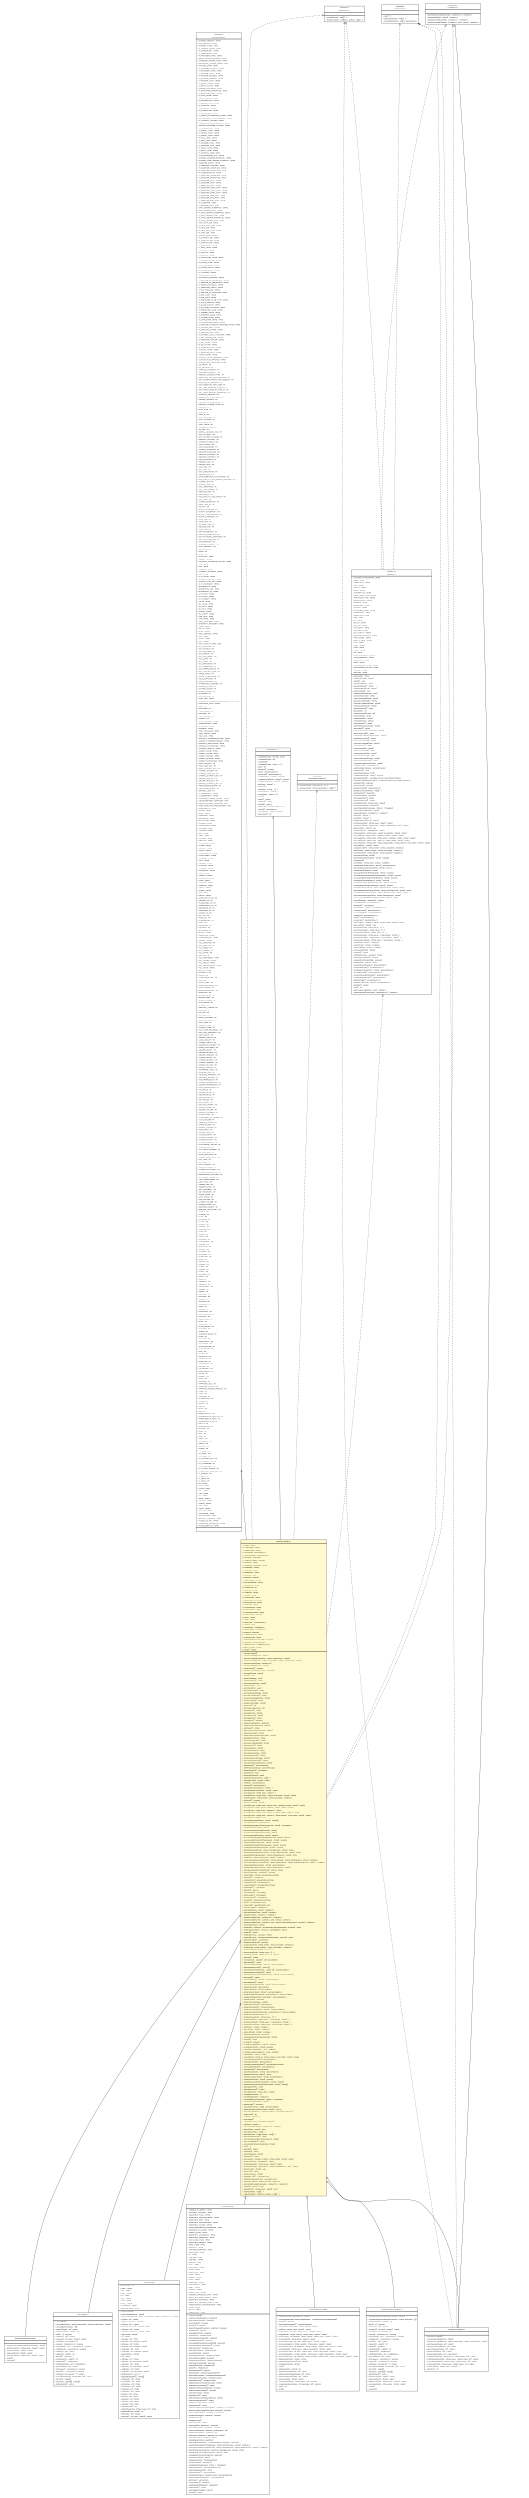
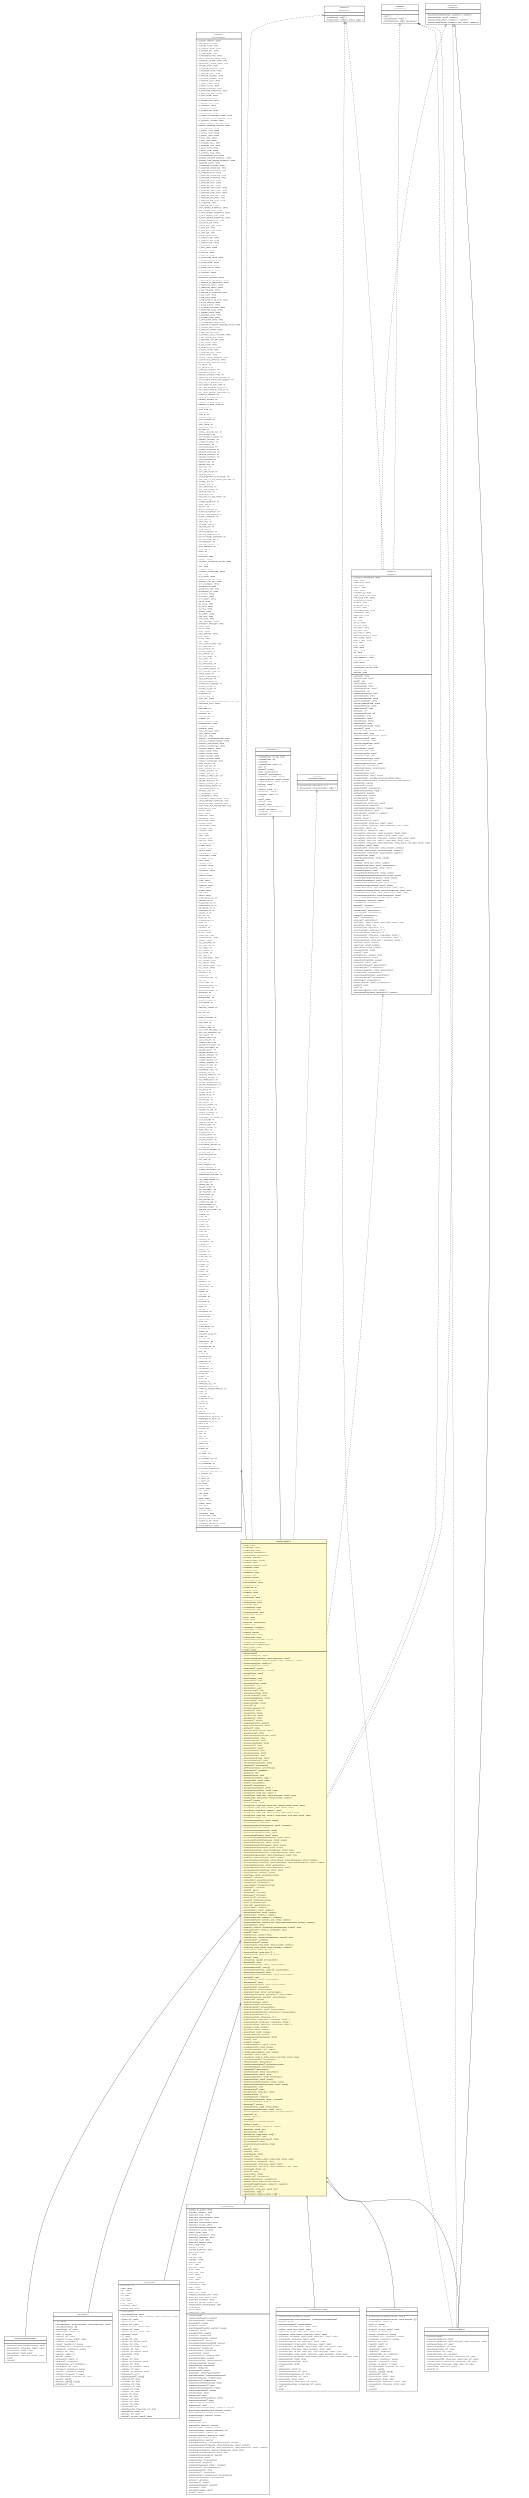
(210, 571) -> (211, 571)
